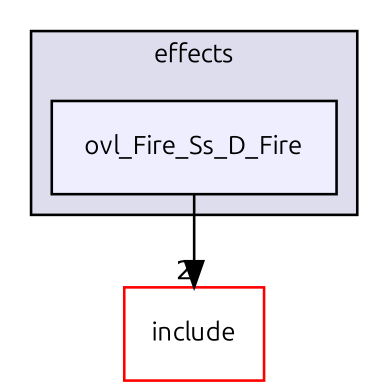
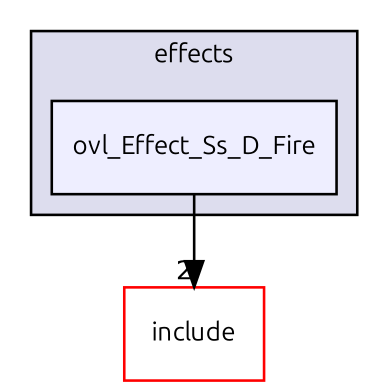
(194, 148) -> (194, 148)
